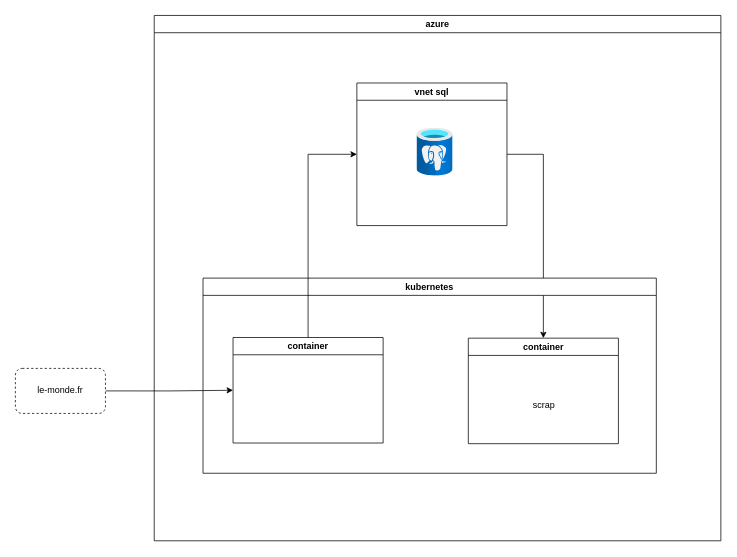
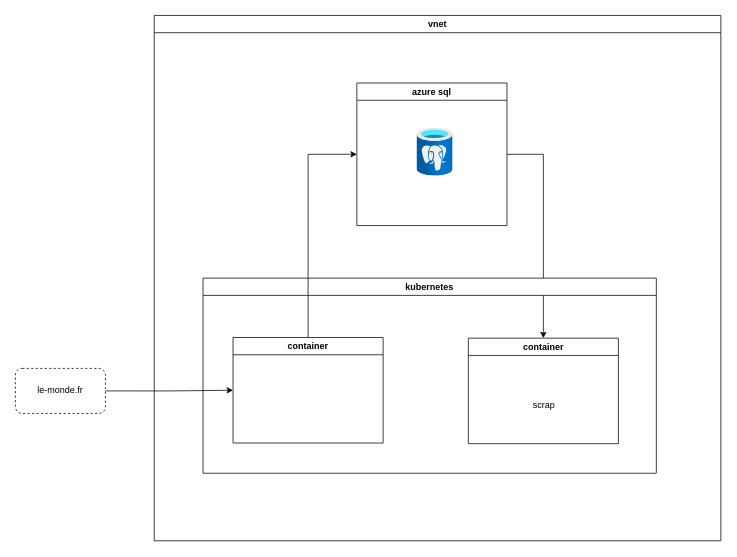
(437, 24) -> (437, 24)
(432, 92) -> (432, 92)
